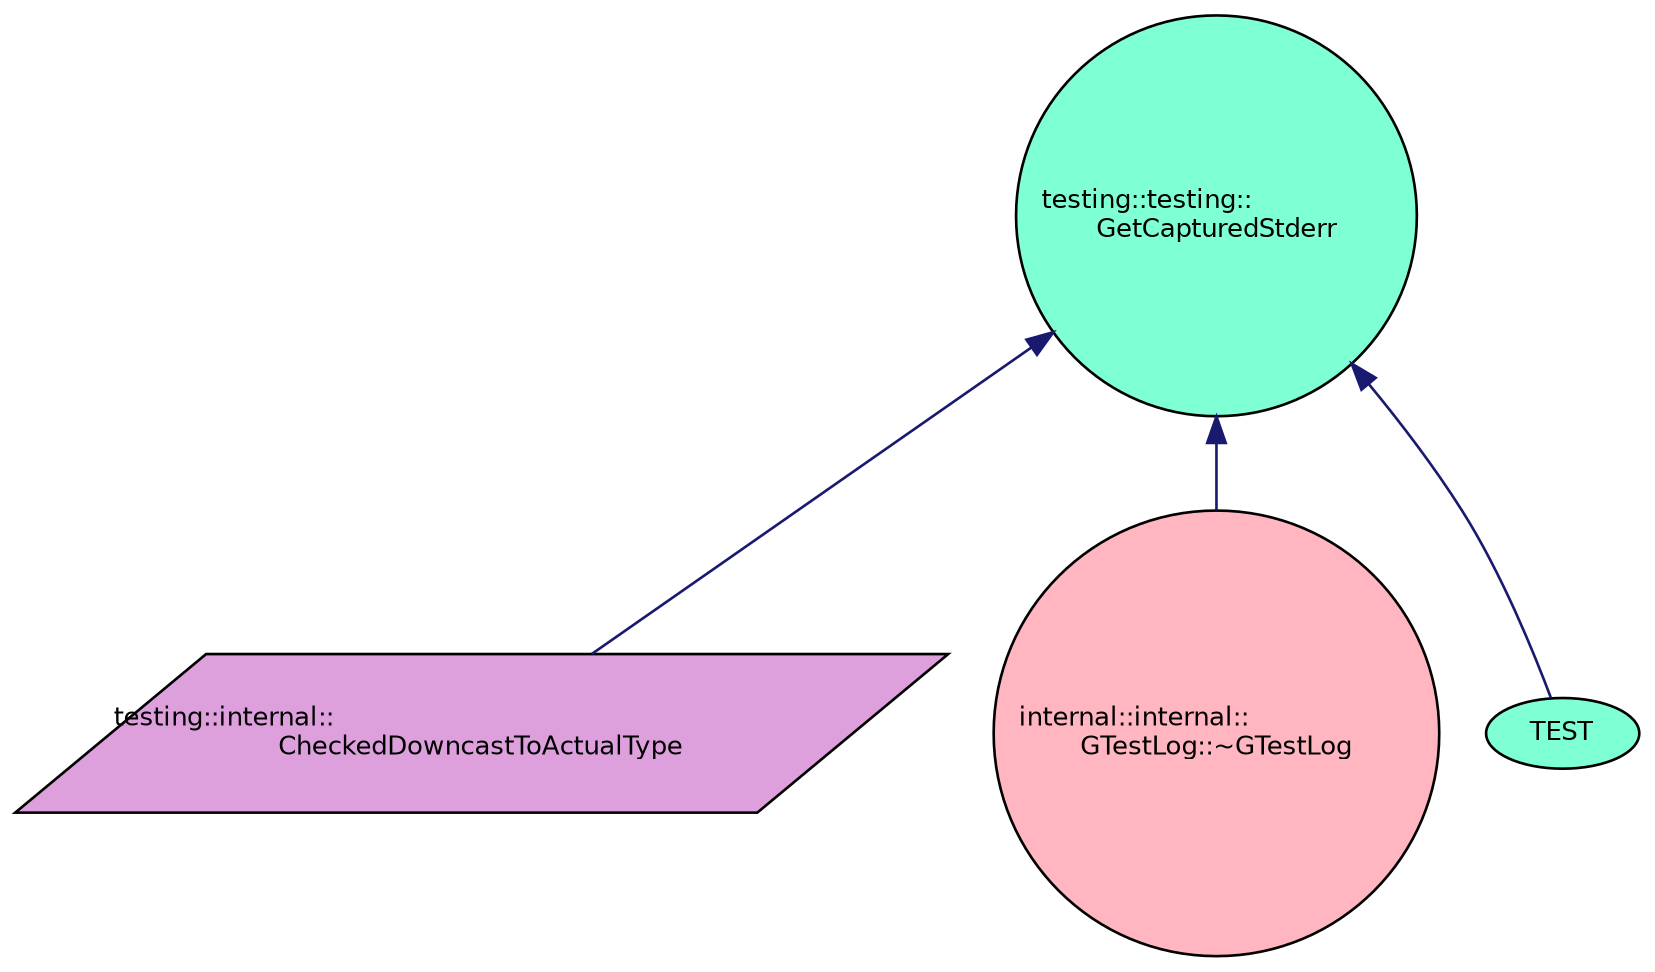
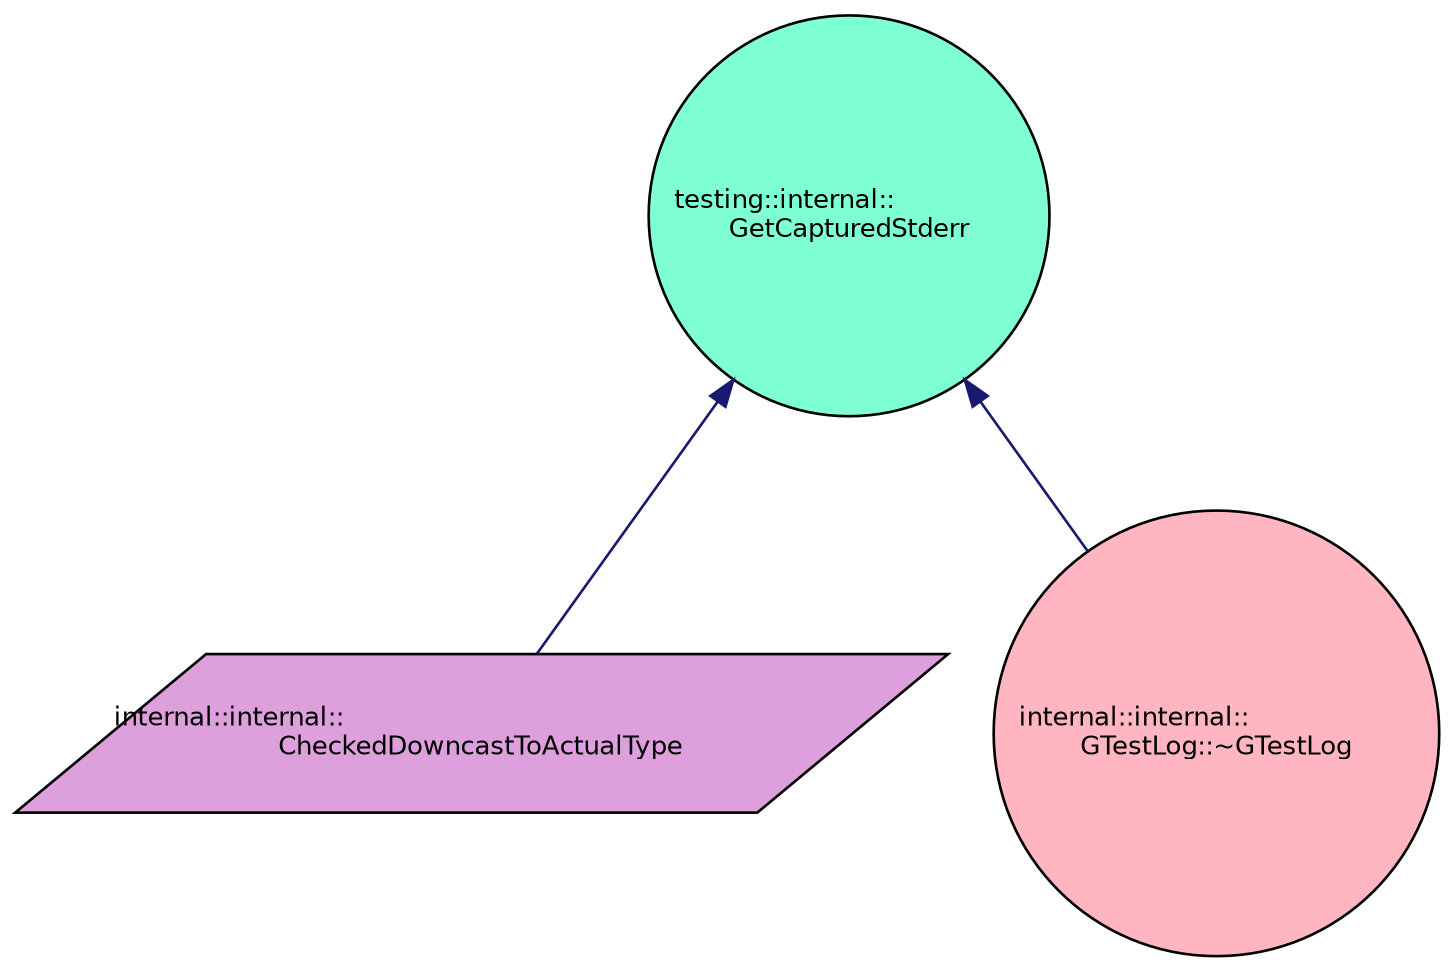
(1216, 216) -> (849, 216)
(482, 733) -> (482, 733)
(1563, 733) -> none
